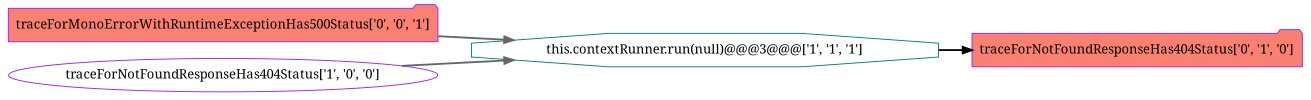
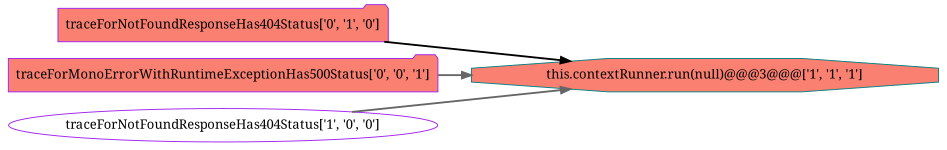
(705, 50) -> (705, 75)
(951, 50) -> (472, 51)
